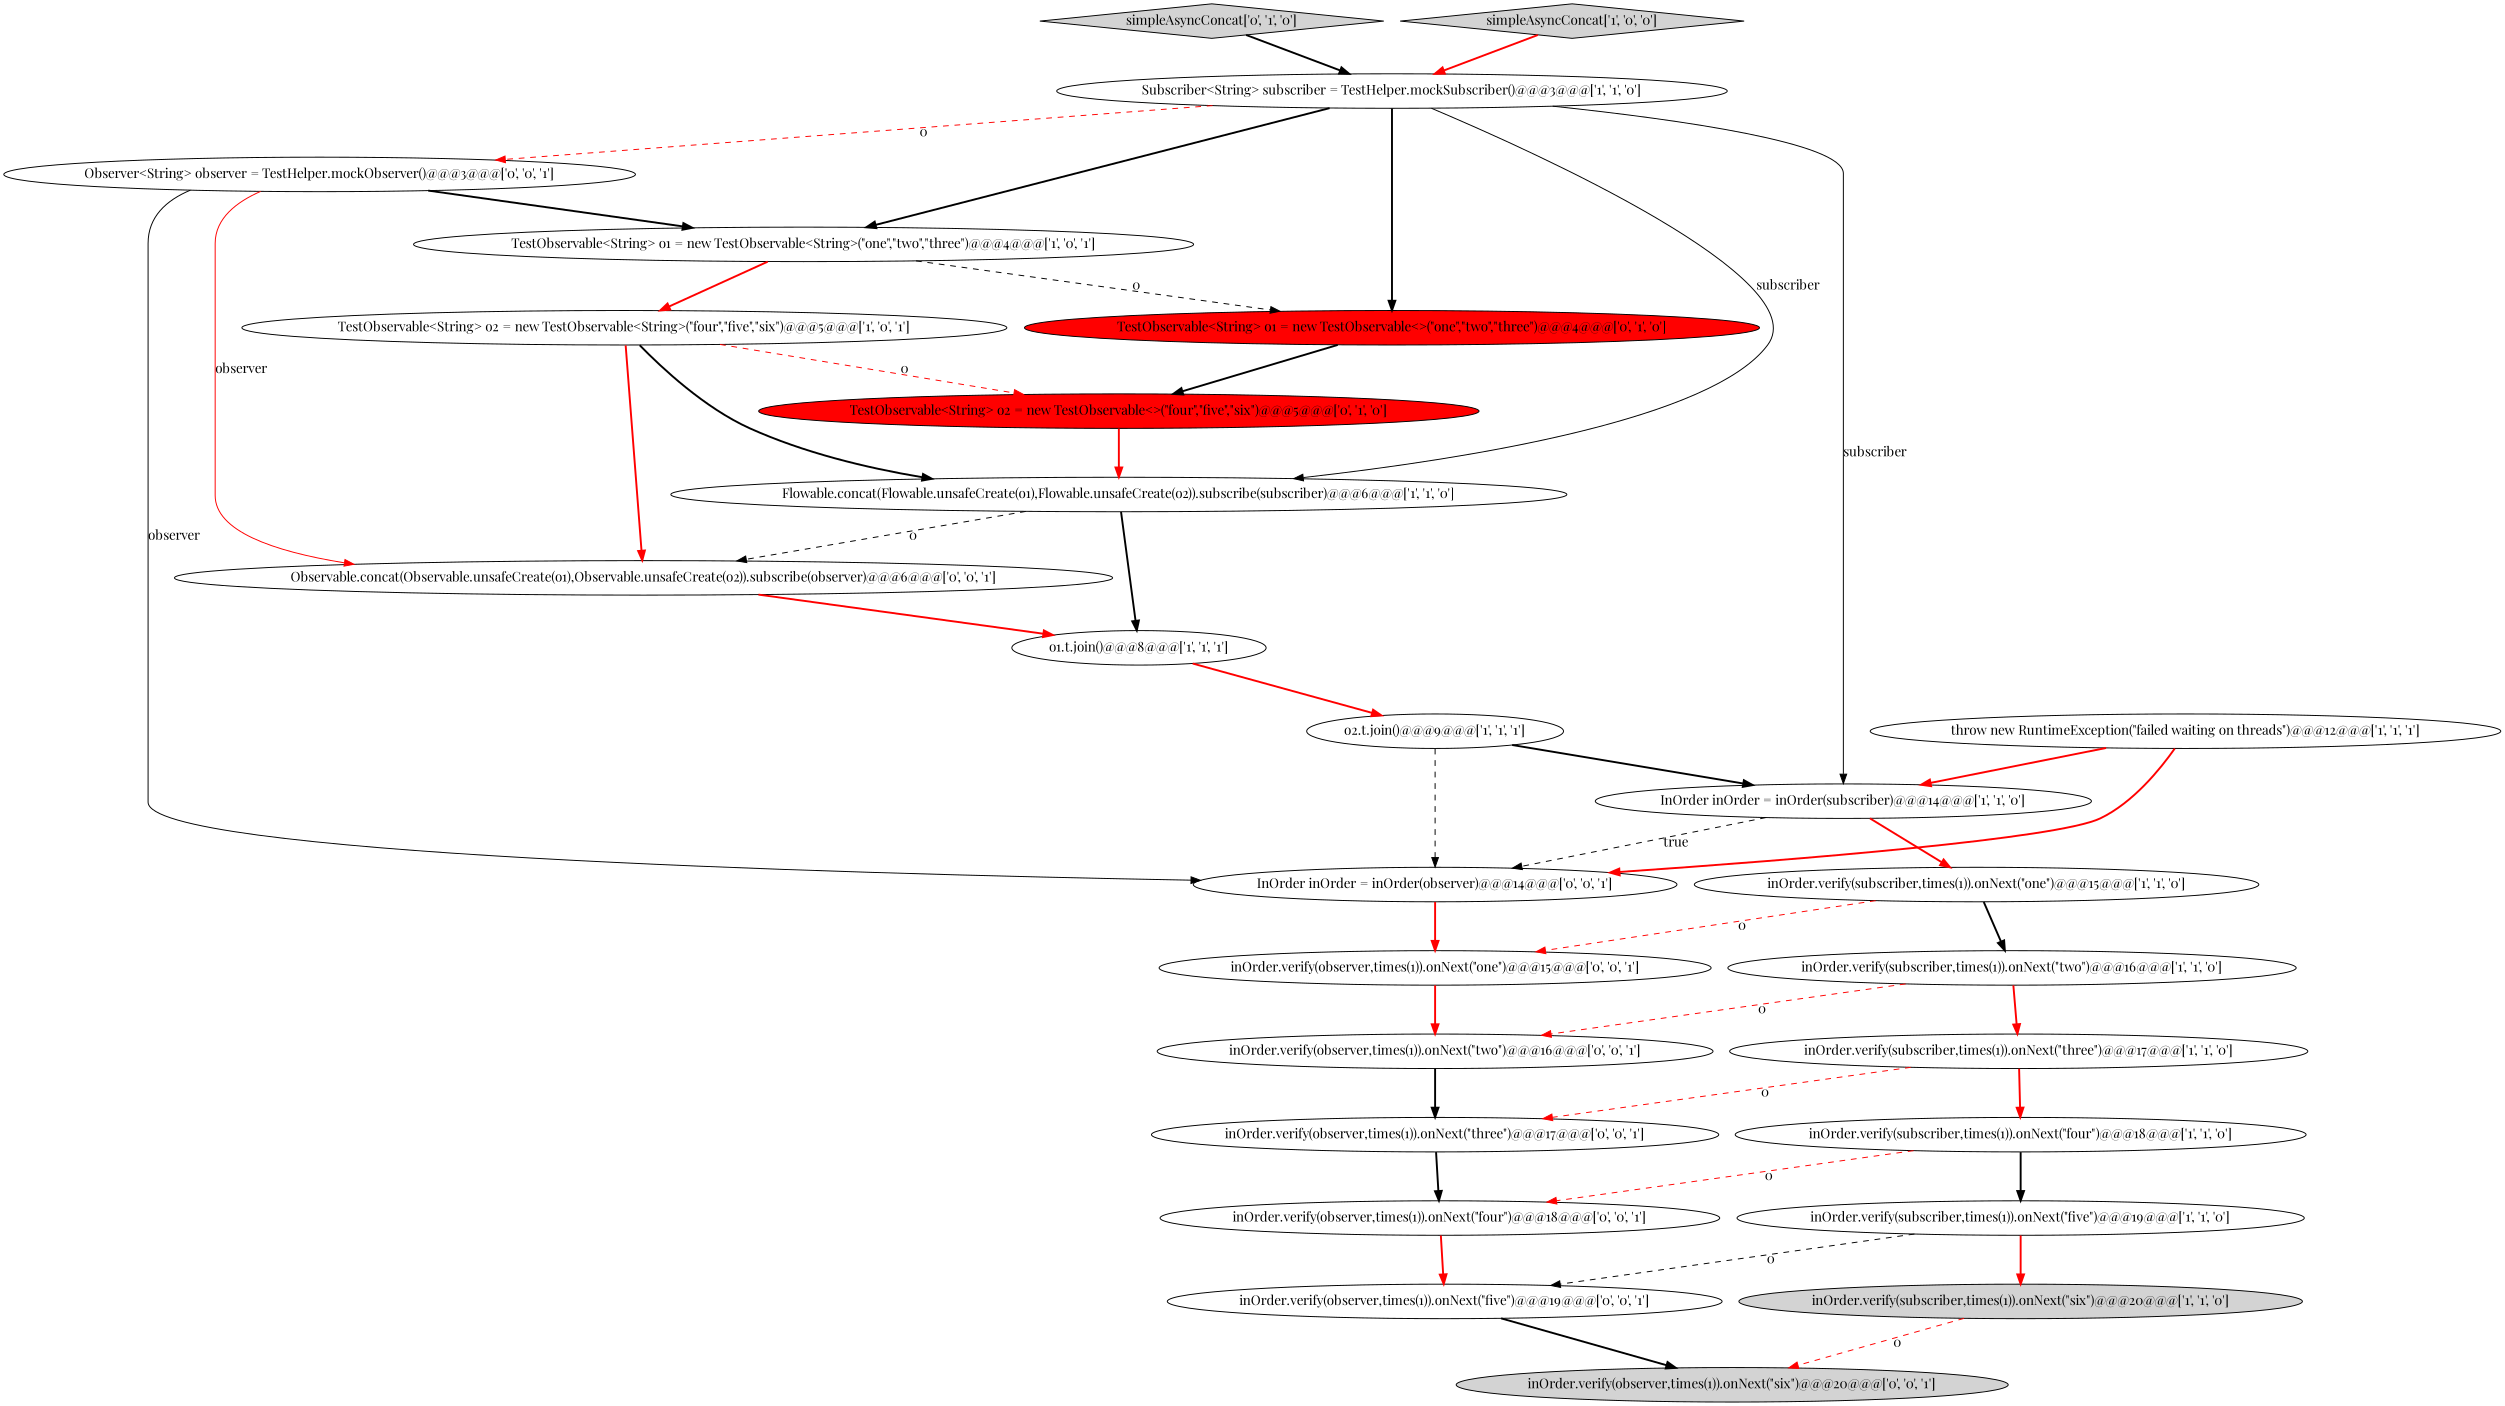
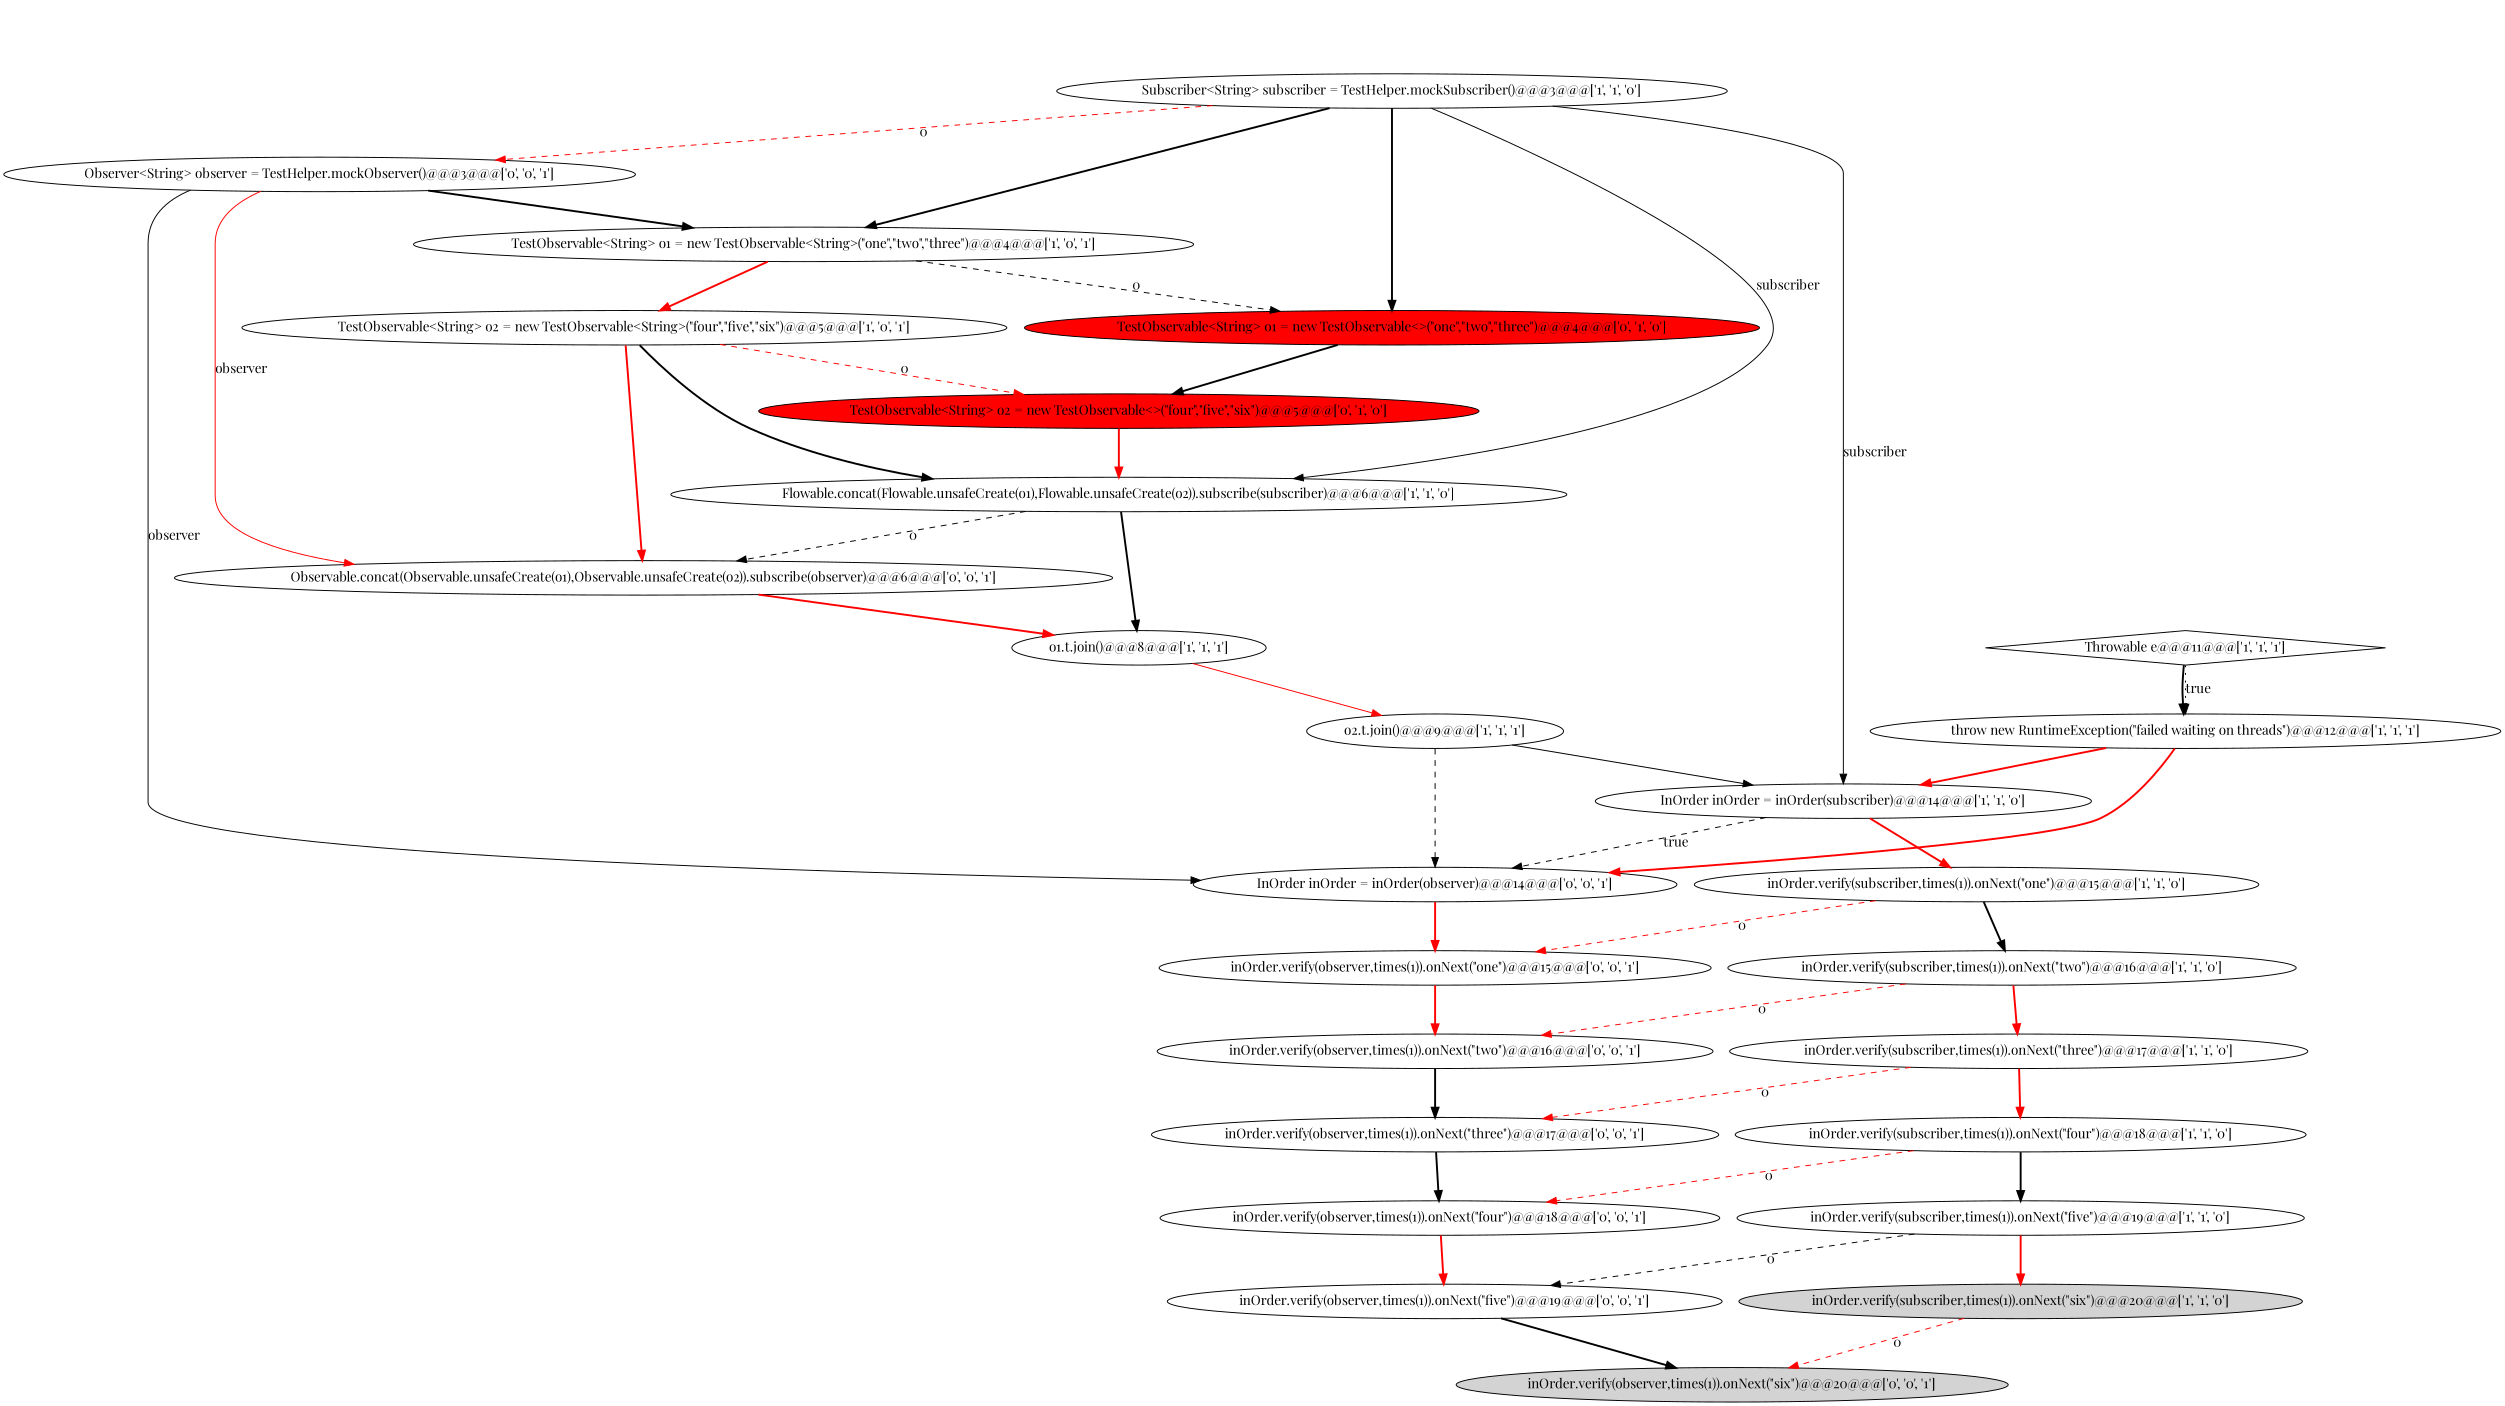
(1212, 21) -> none
(1572, 21) -> none
none -> (2185, 648)
(1282, 688) -> (1282, 688)
(1628, 764) -> (1628, 764)
